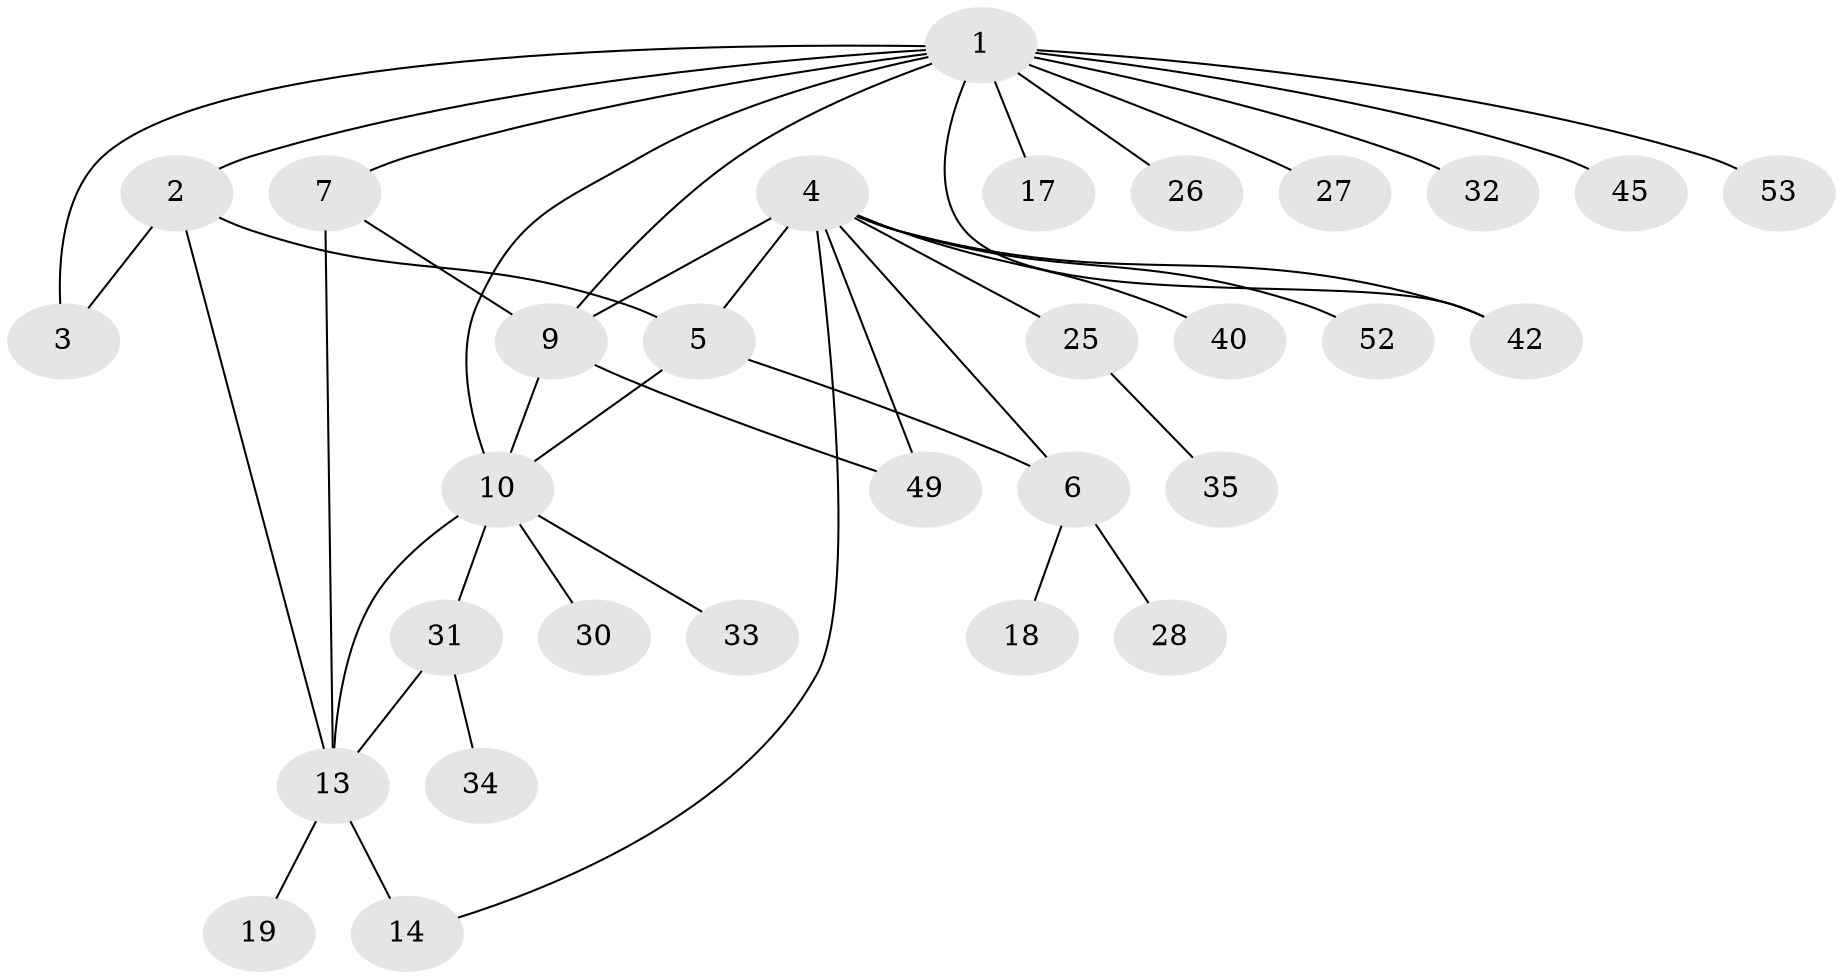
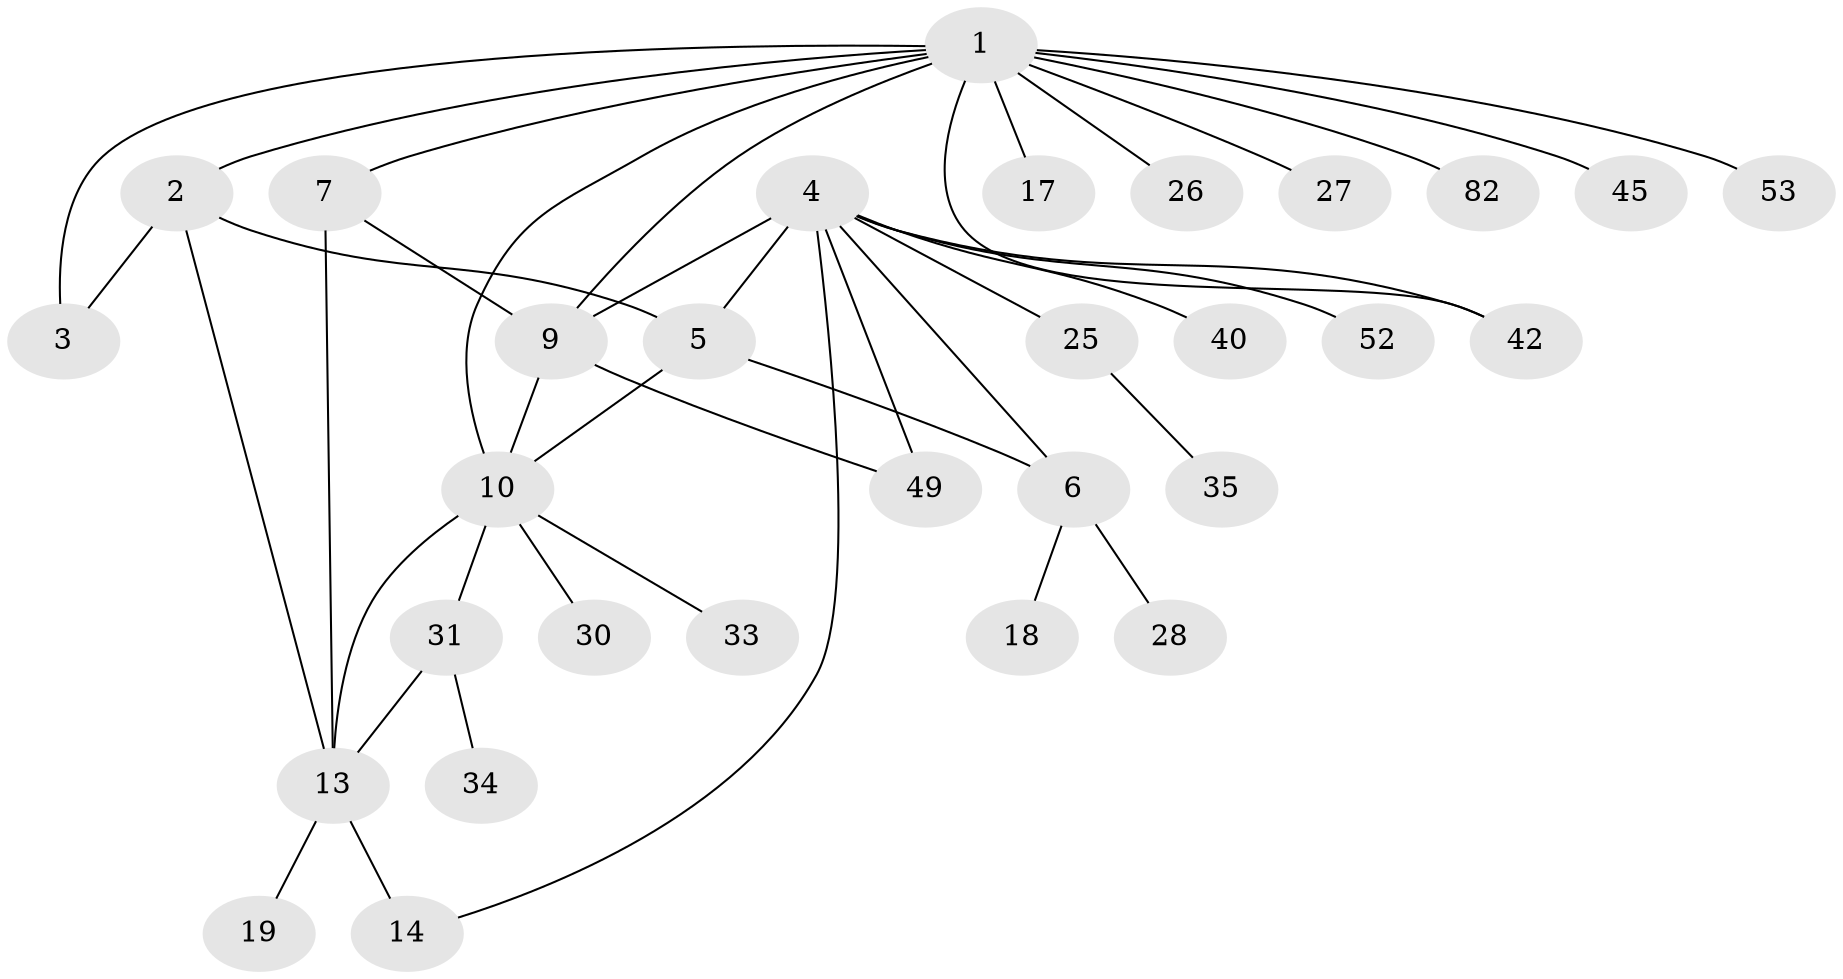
(1483, 193) -> (1483, 193)
